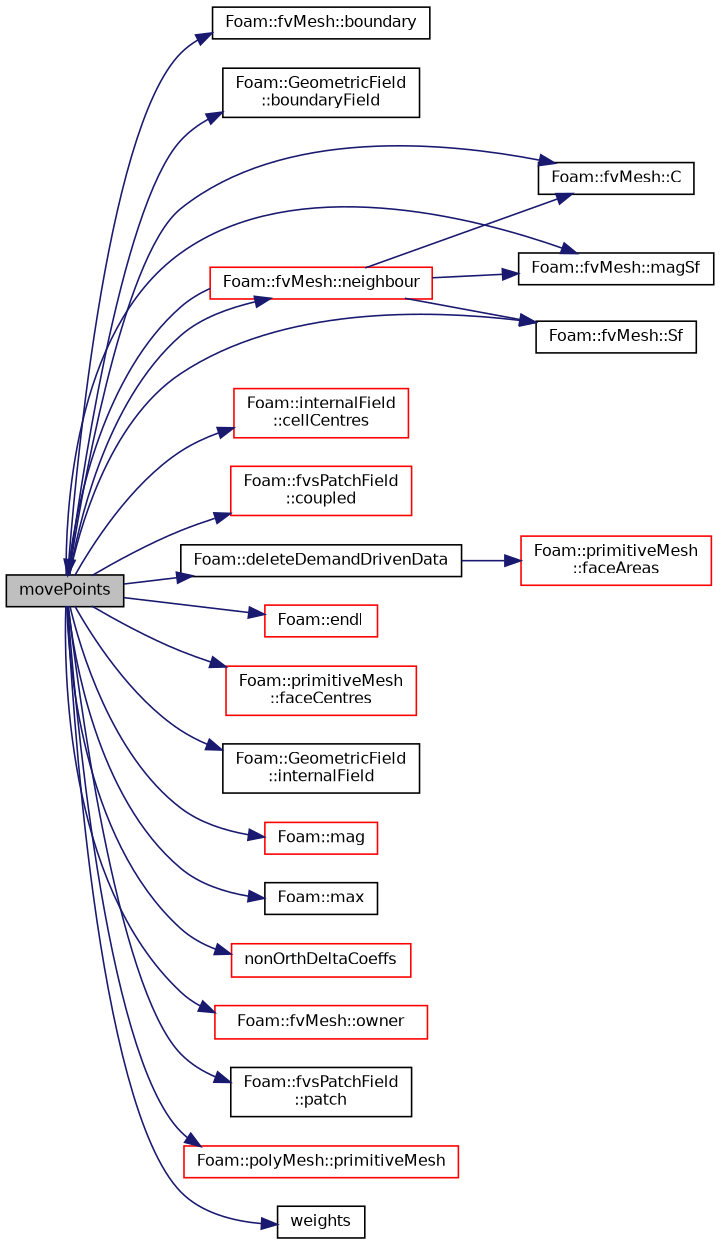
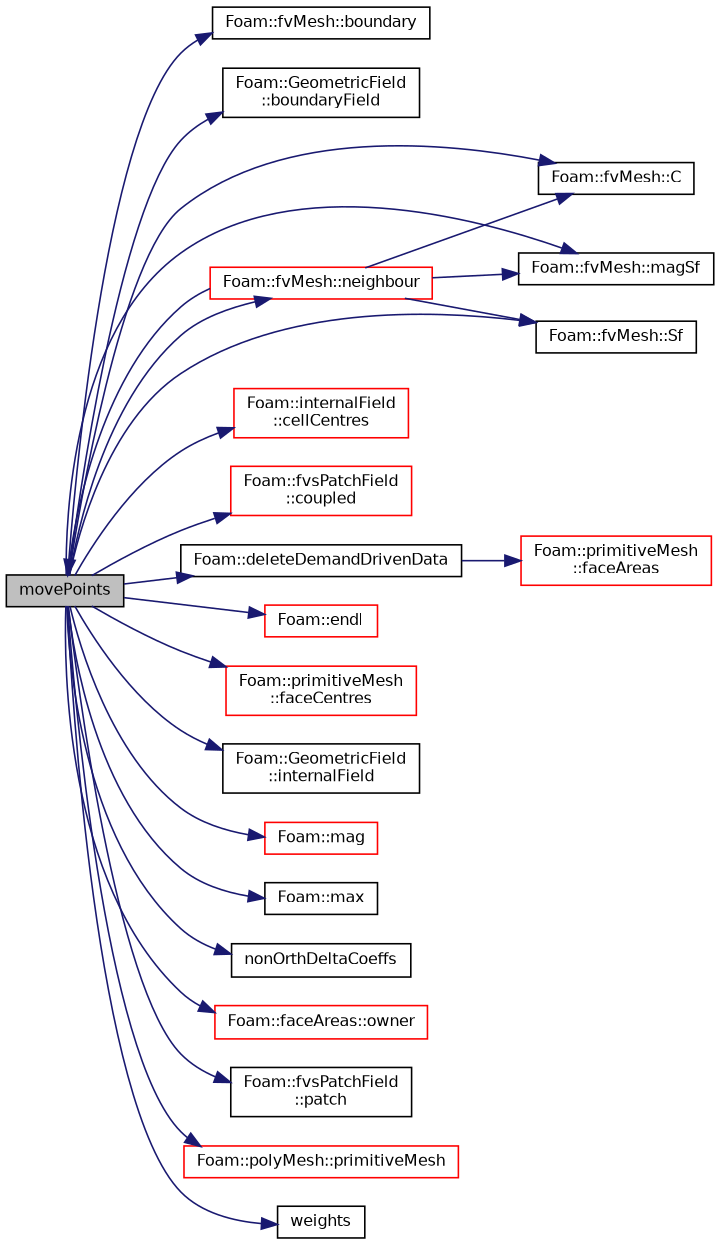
(321, 960) -> (321, 960)
(321, 1022) -> (321, 1022)
